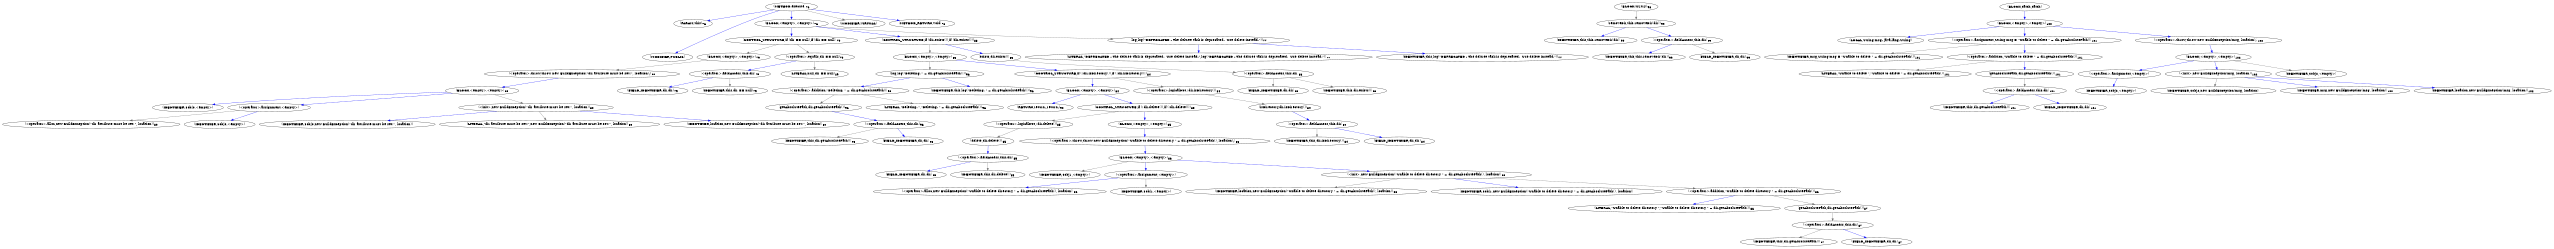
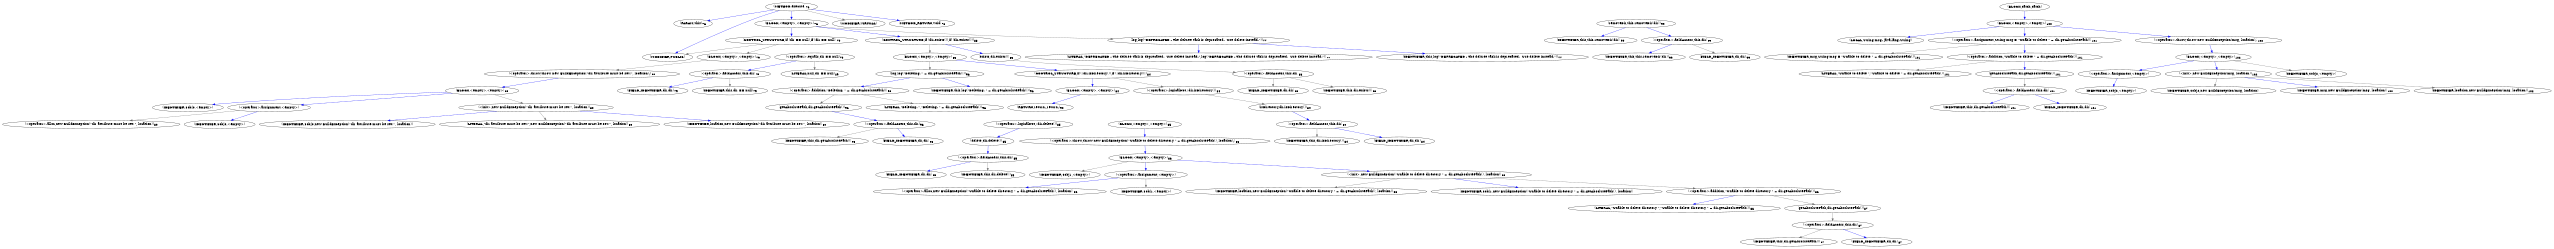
(1636, 7) -> none
(802, 48) -> (725, 49)
(2344, 82) -> (2344, 82)
(1145, 108) -> none
(1009, 132) -> (1009, 132)
